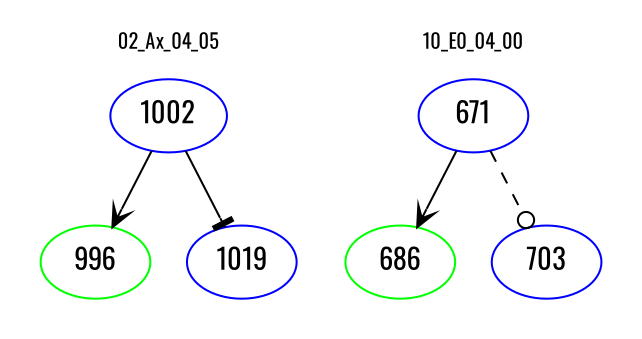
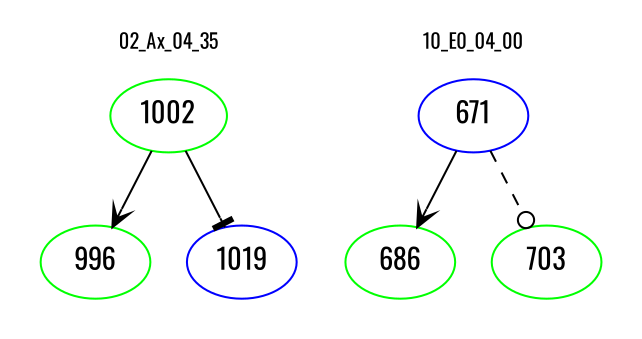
(169, 44) -> (169, 44)
(169, 116) -> (169, 116)
(547, 262) -> (547, 262)
